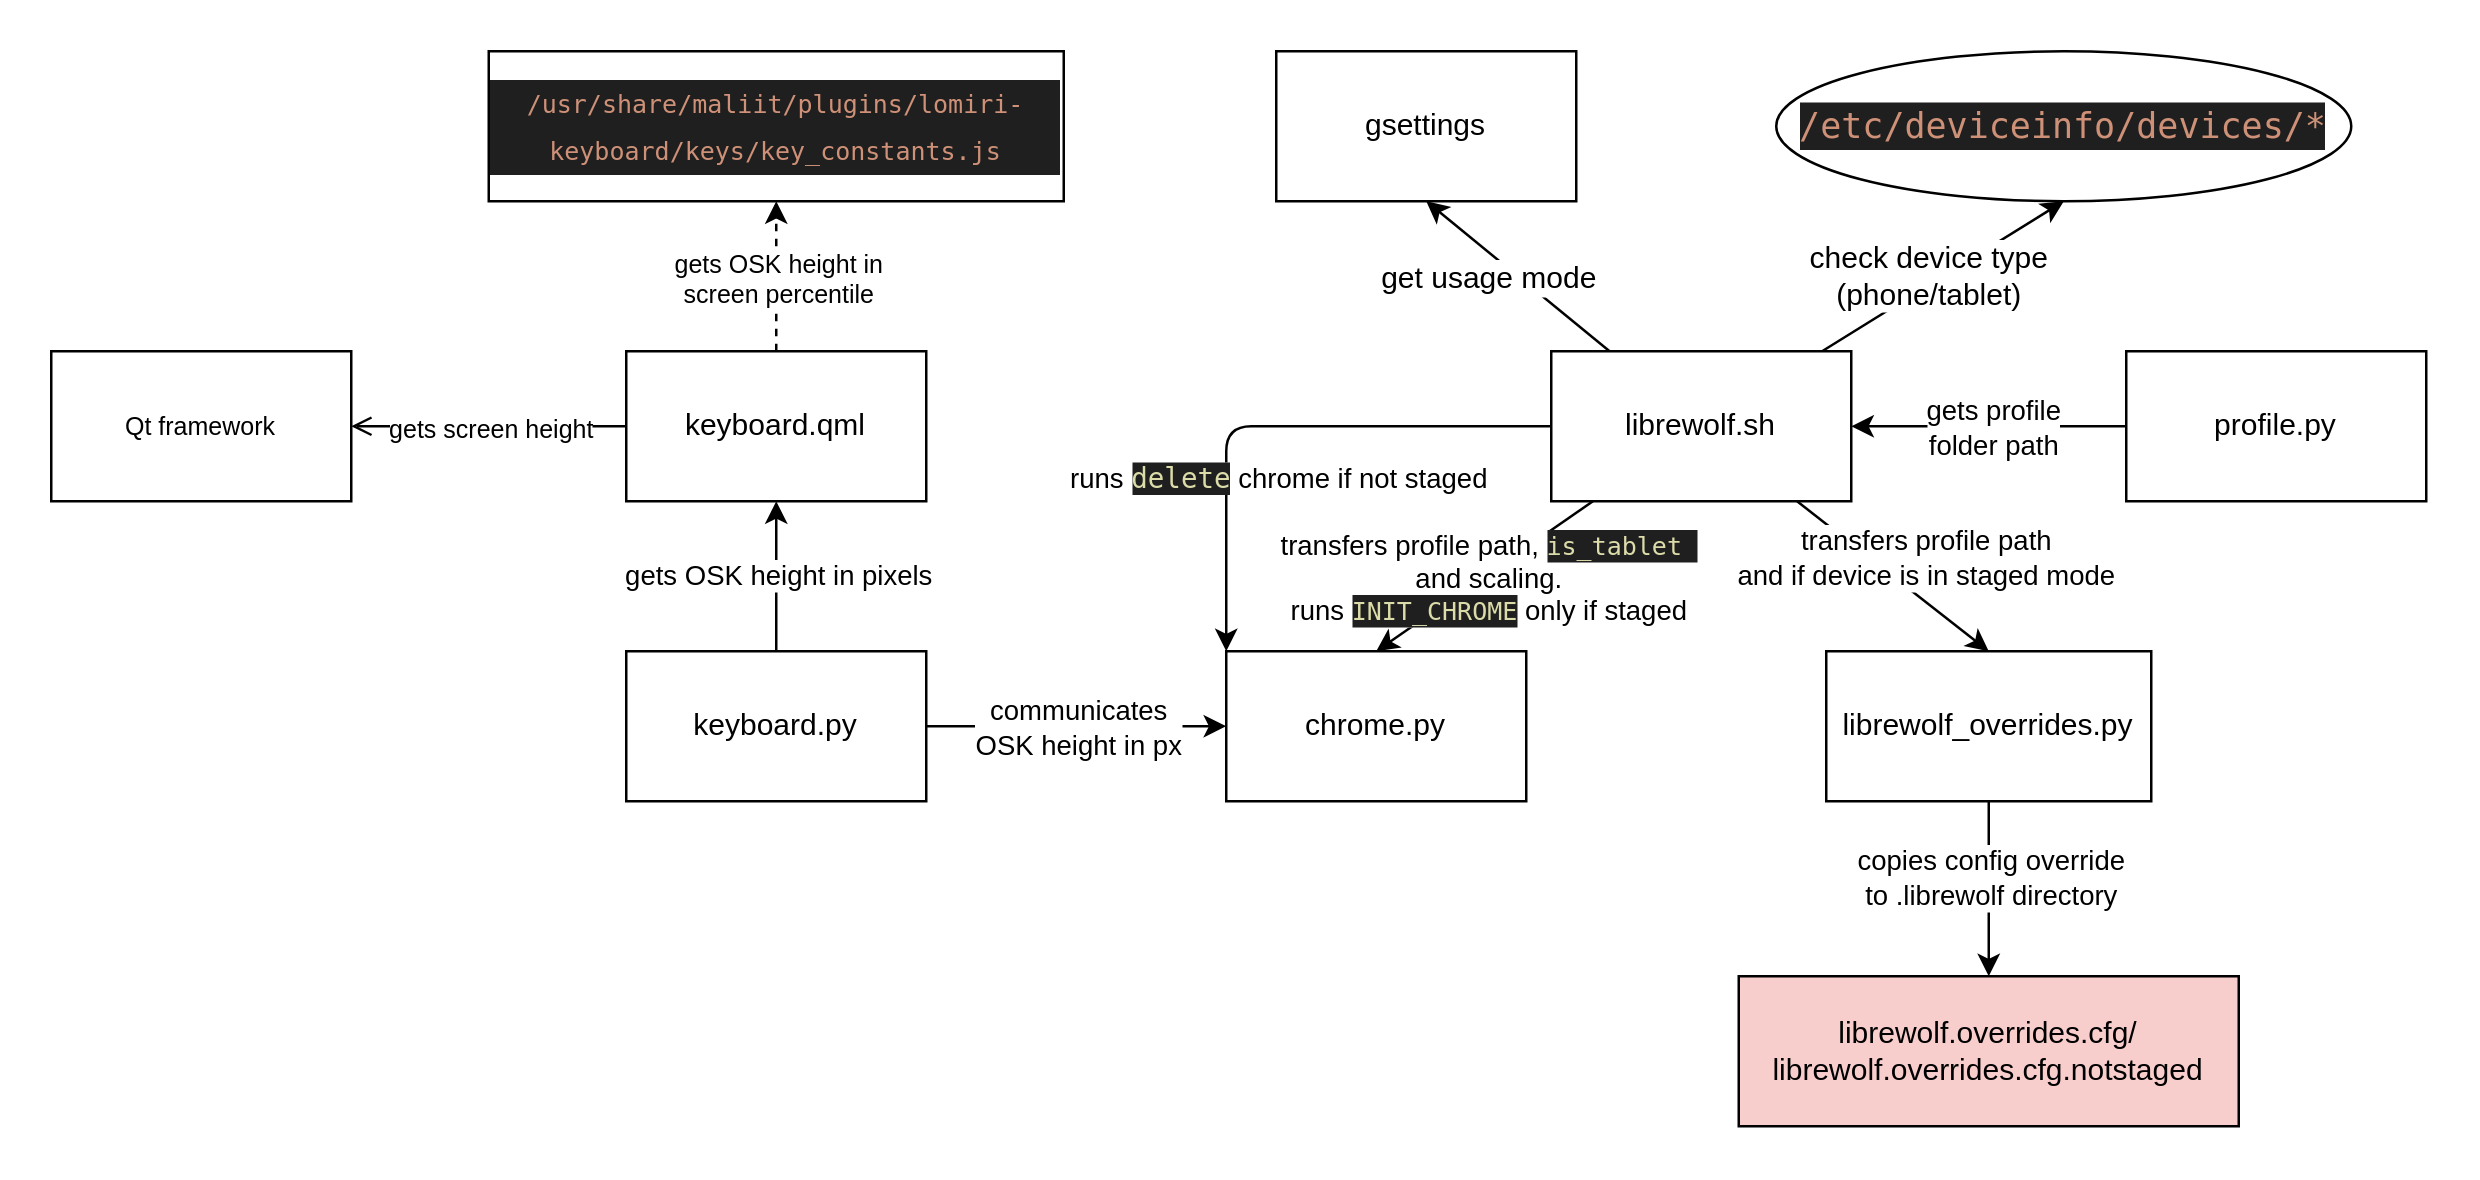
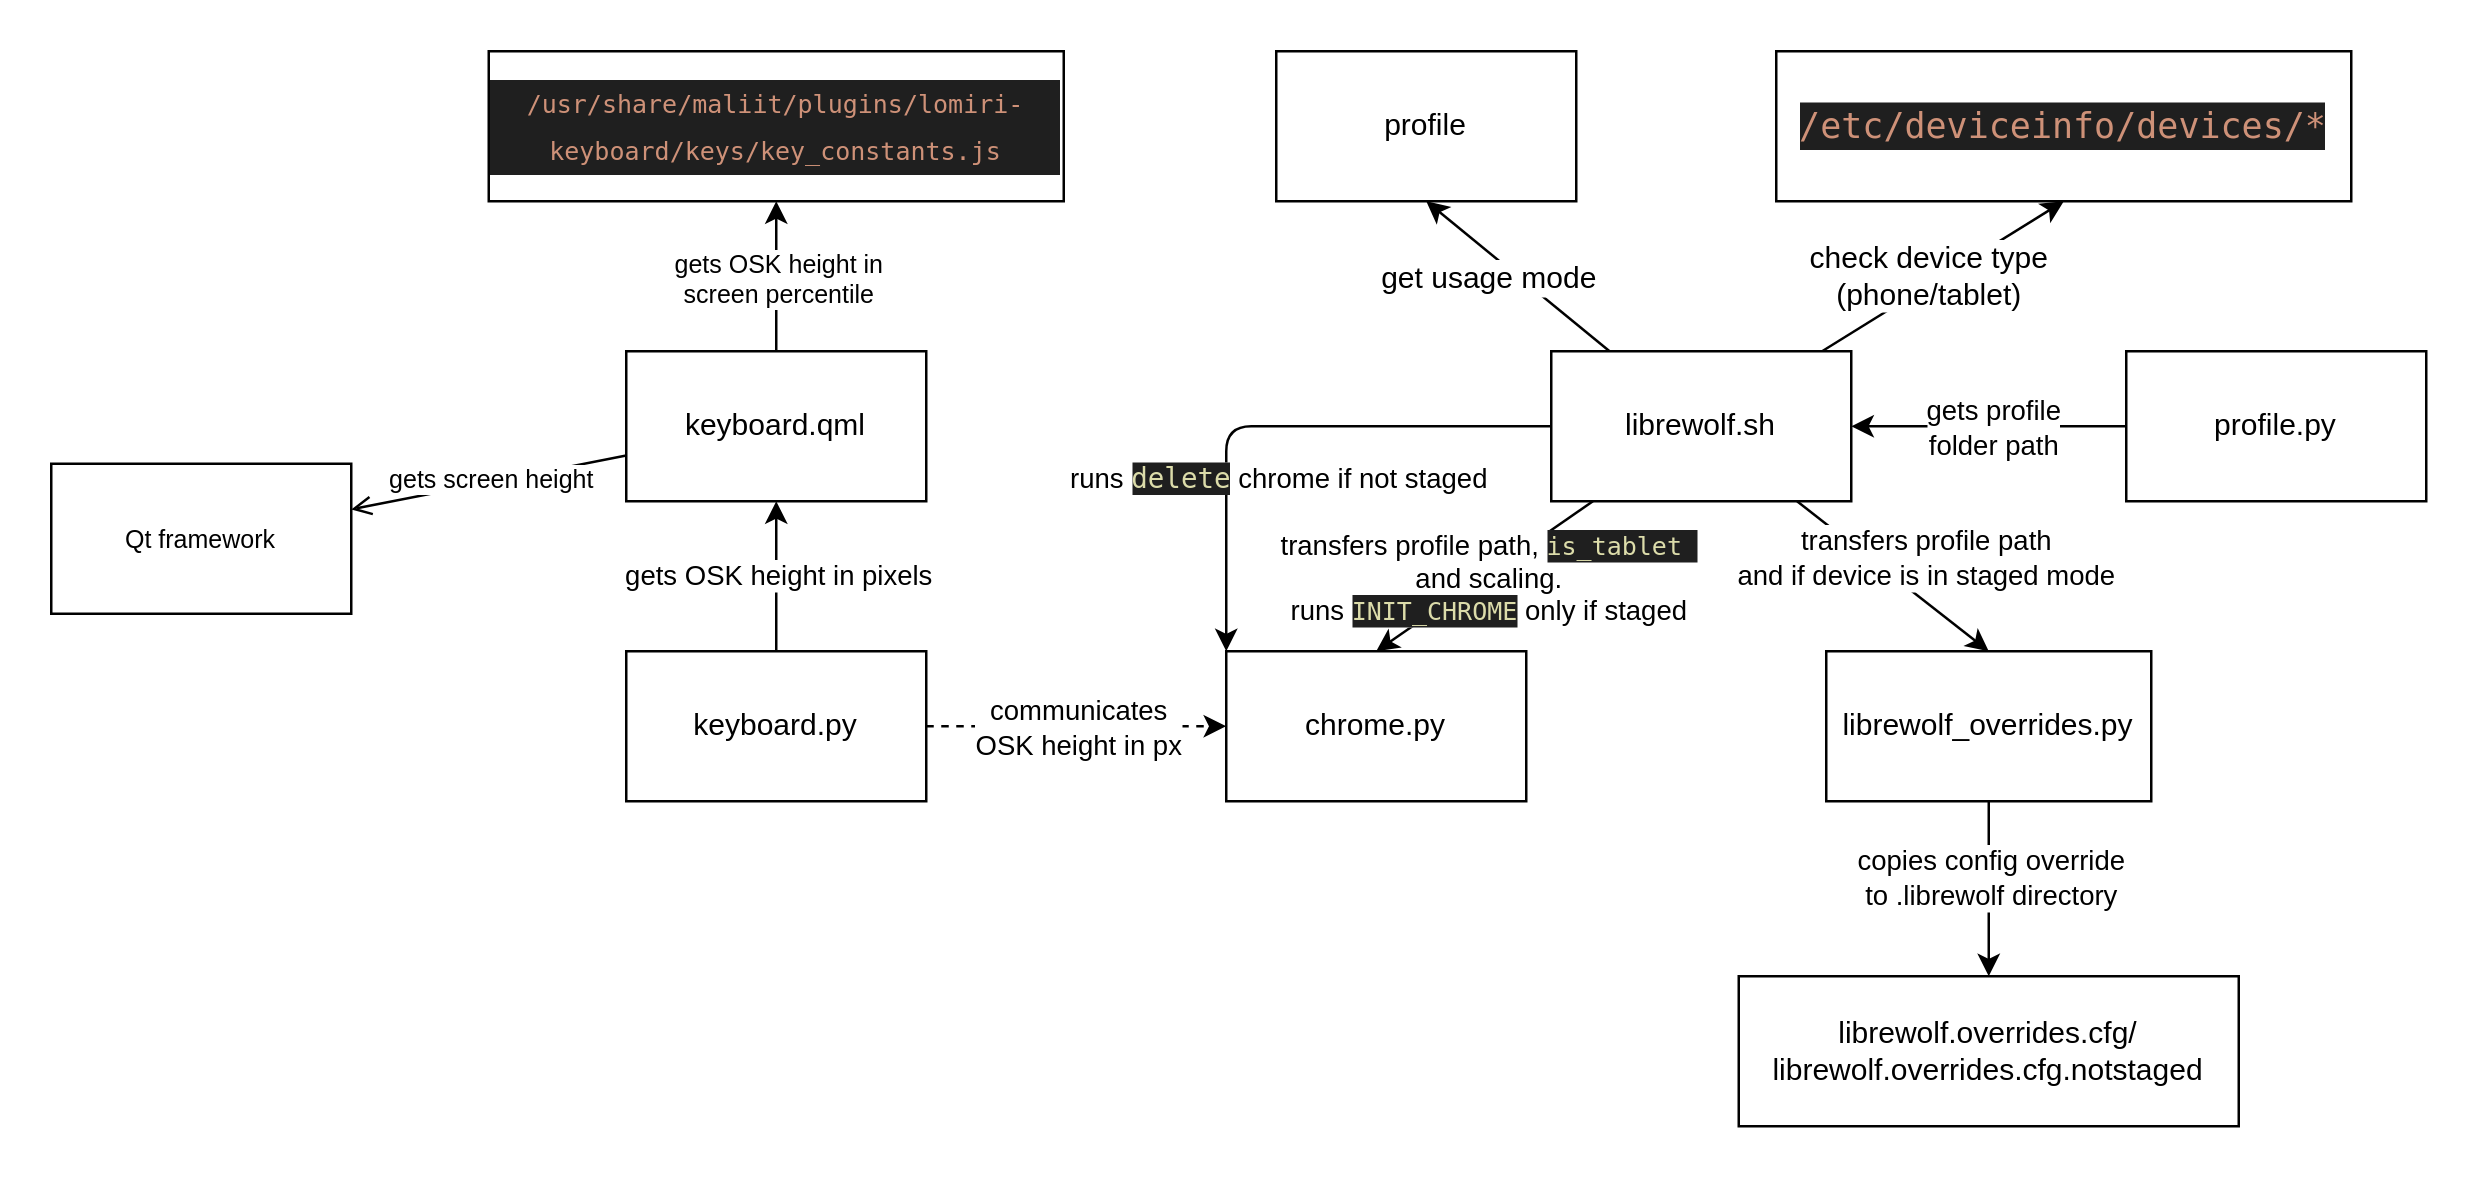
(1426, 126) -> (1426, 126)
(2064, 126) -> (2064, 126)
(776, 327) -> (776, 327)
(201, 426) -> (201, 539)
(952, 726) -> (952, 726)
(1989, 1051) -> (1989, 1051)
